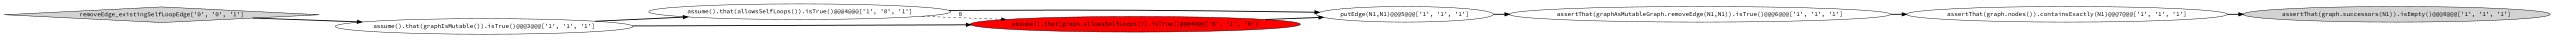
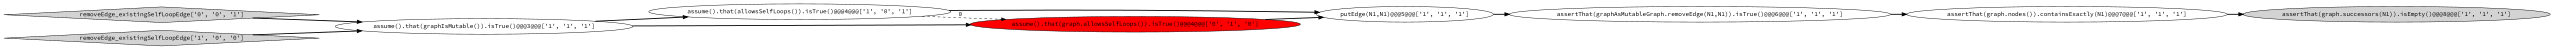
none -> (162, 38)
